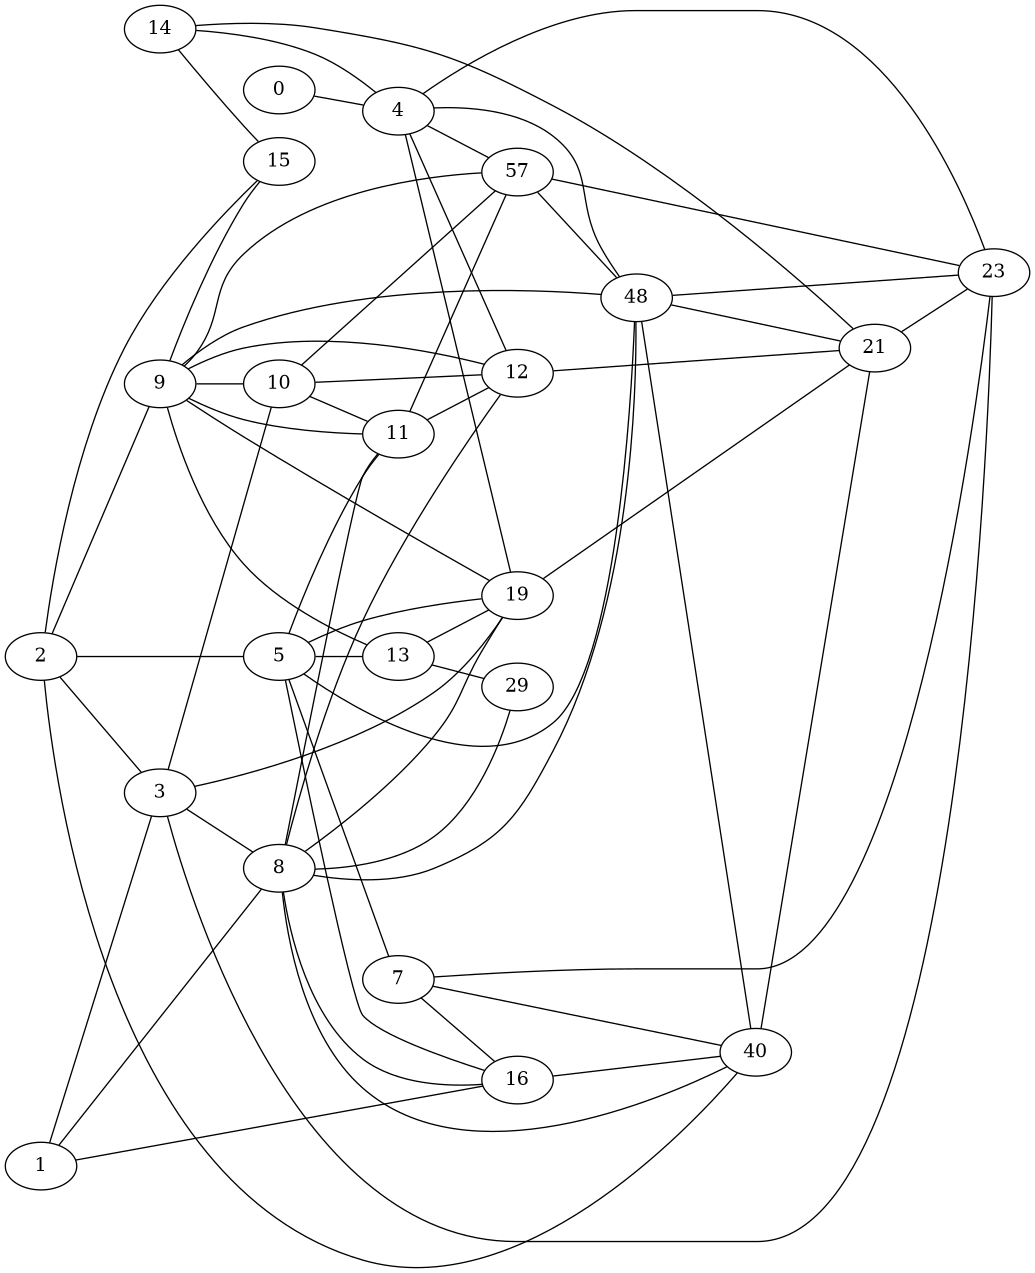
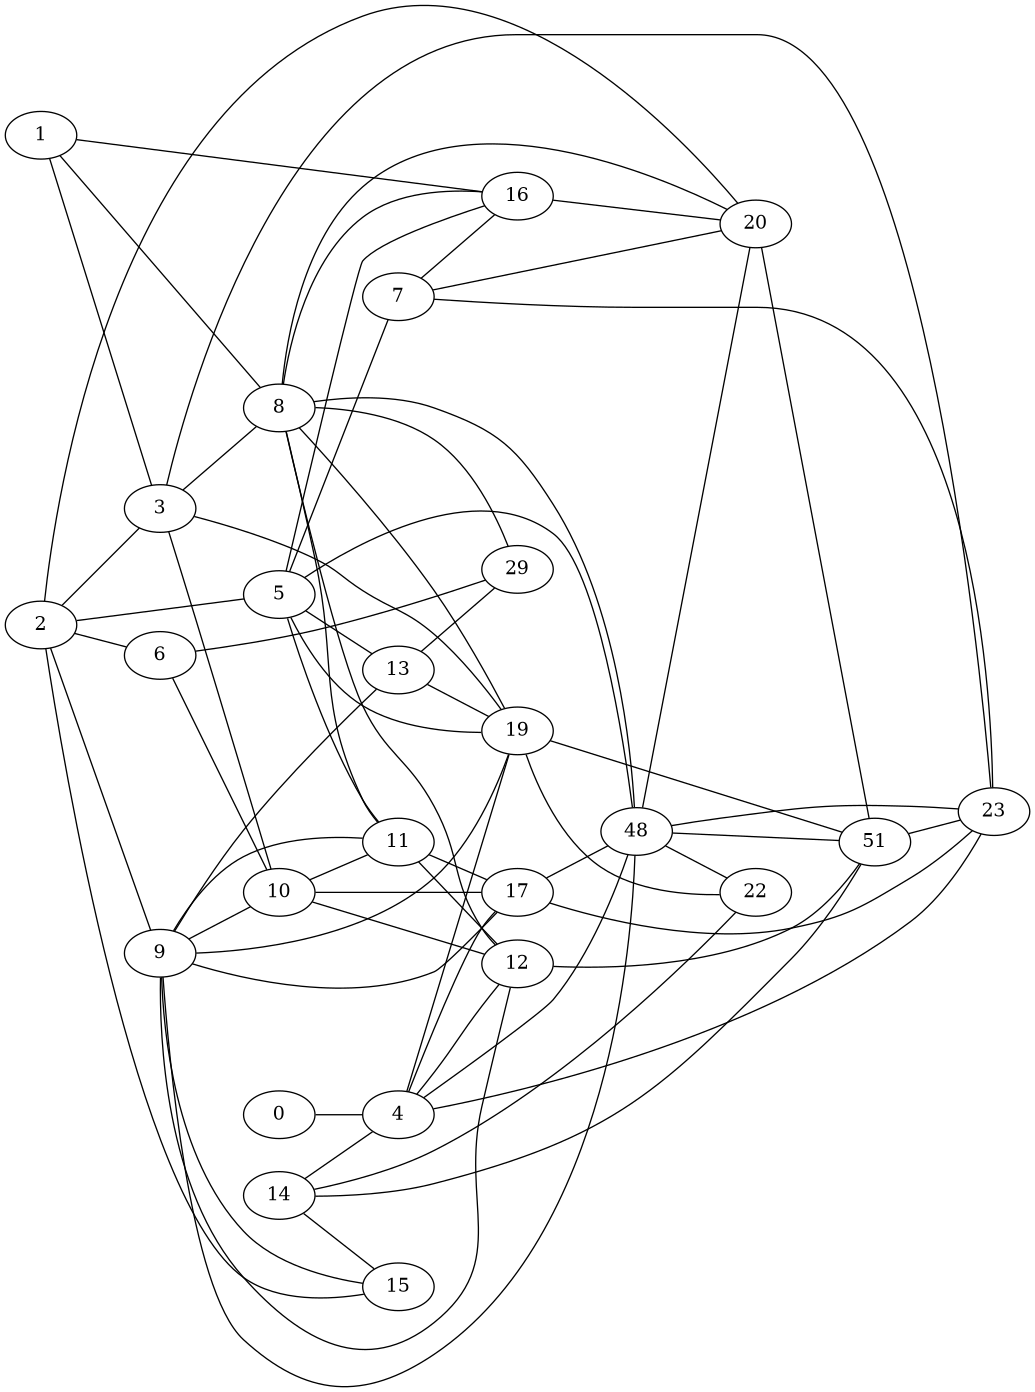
(518, 172) -> (518, 892)
(875, 348) -> (875, 842)
none -> (160, 655)
none -> (756, 892)
(756, 1052) -> (756, 224)
